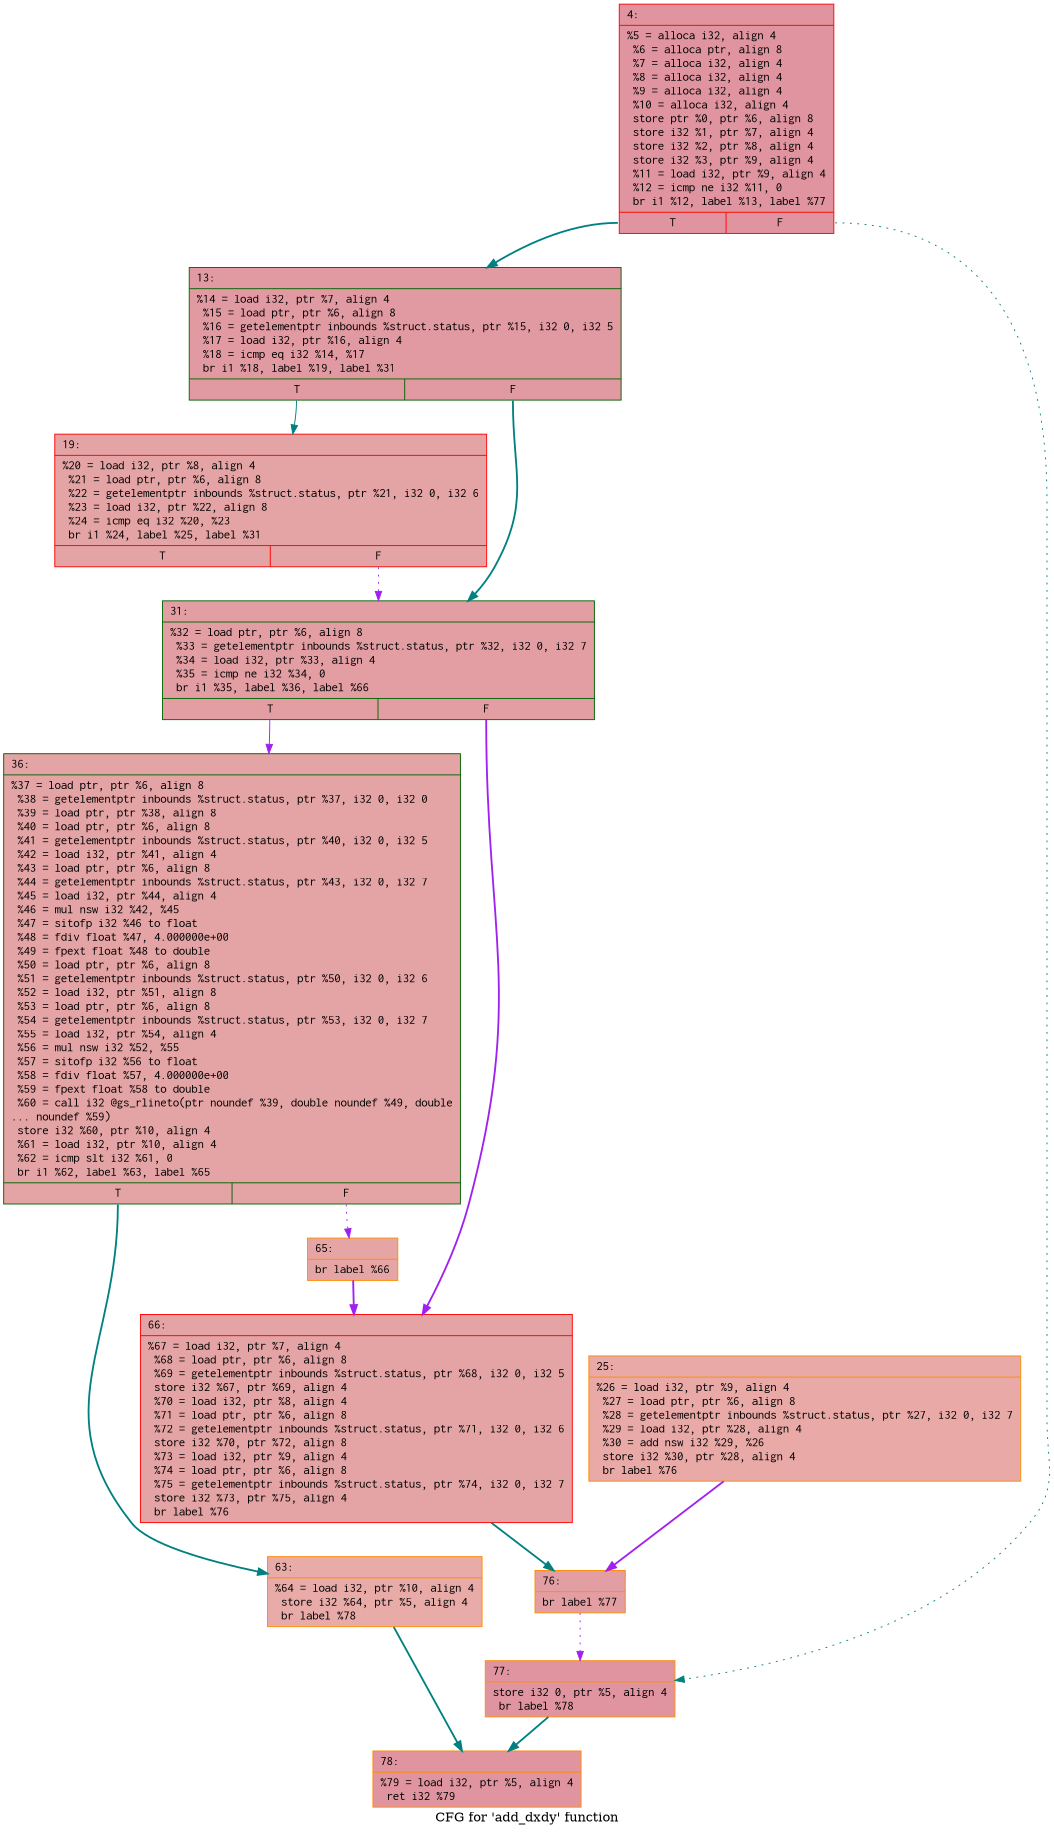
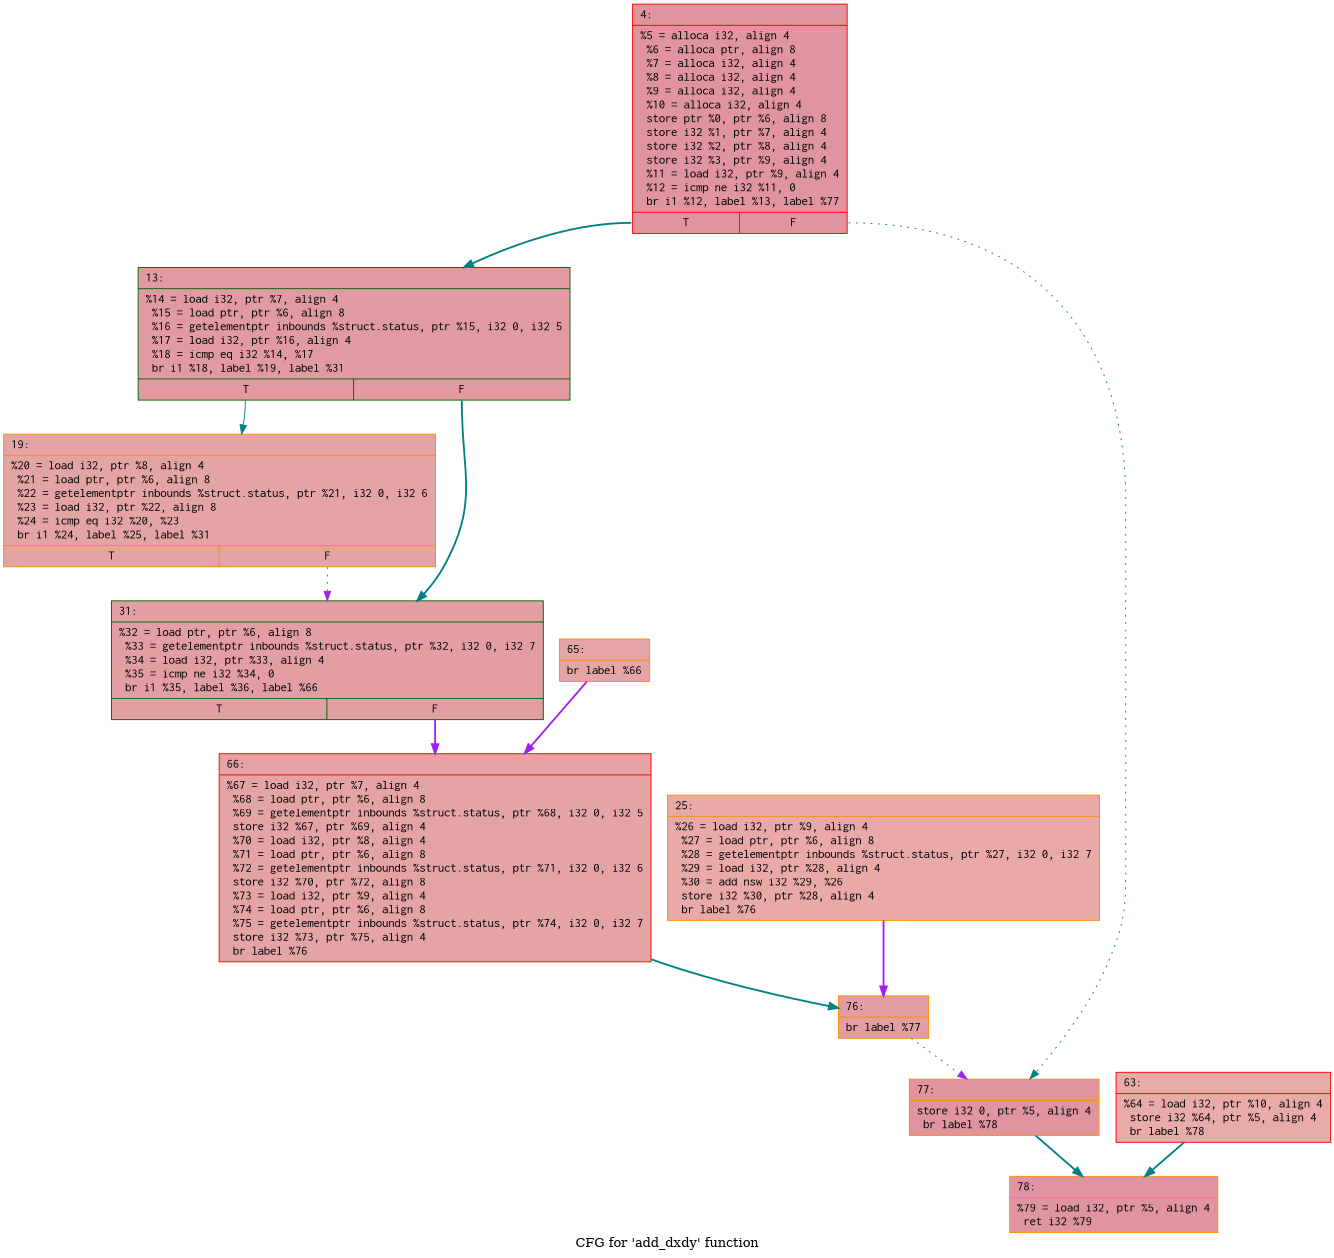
(271, 500) -> (220, 500)
(232, 979) -> none
(375, 1592) -> (1223, 1107)
